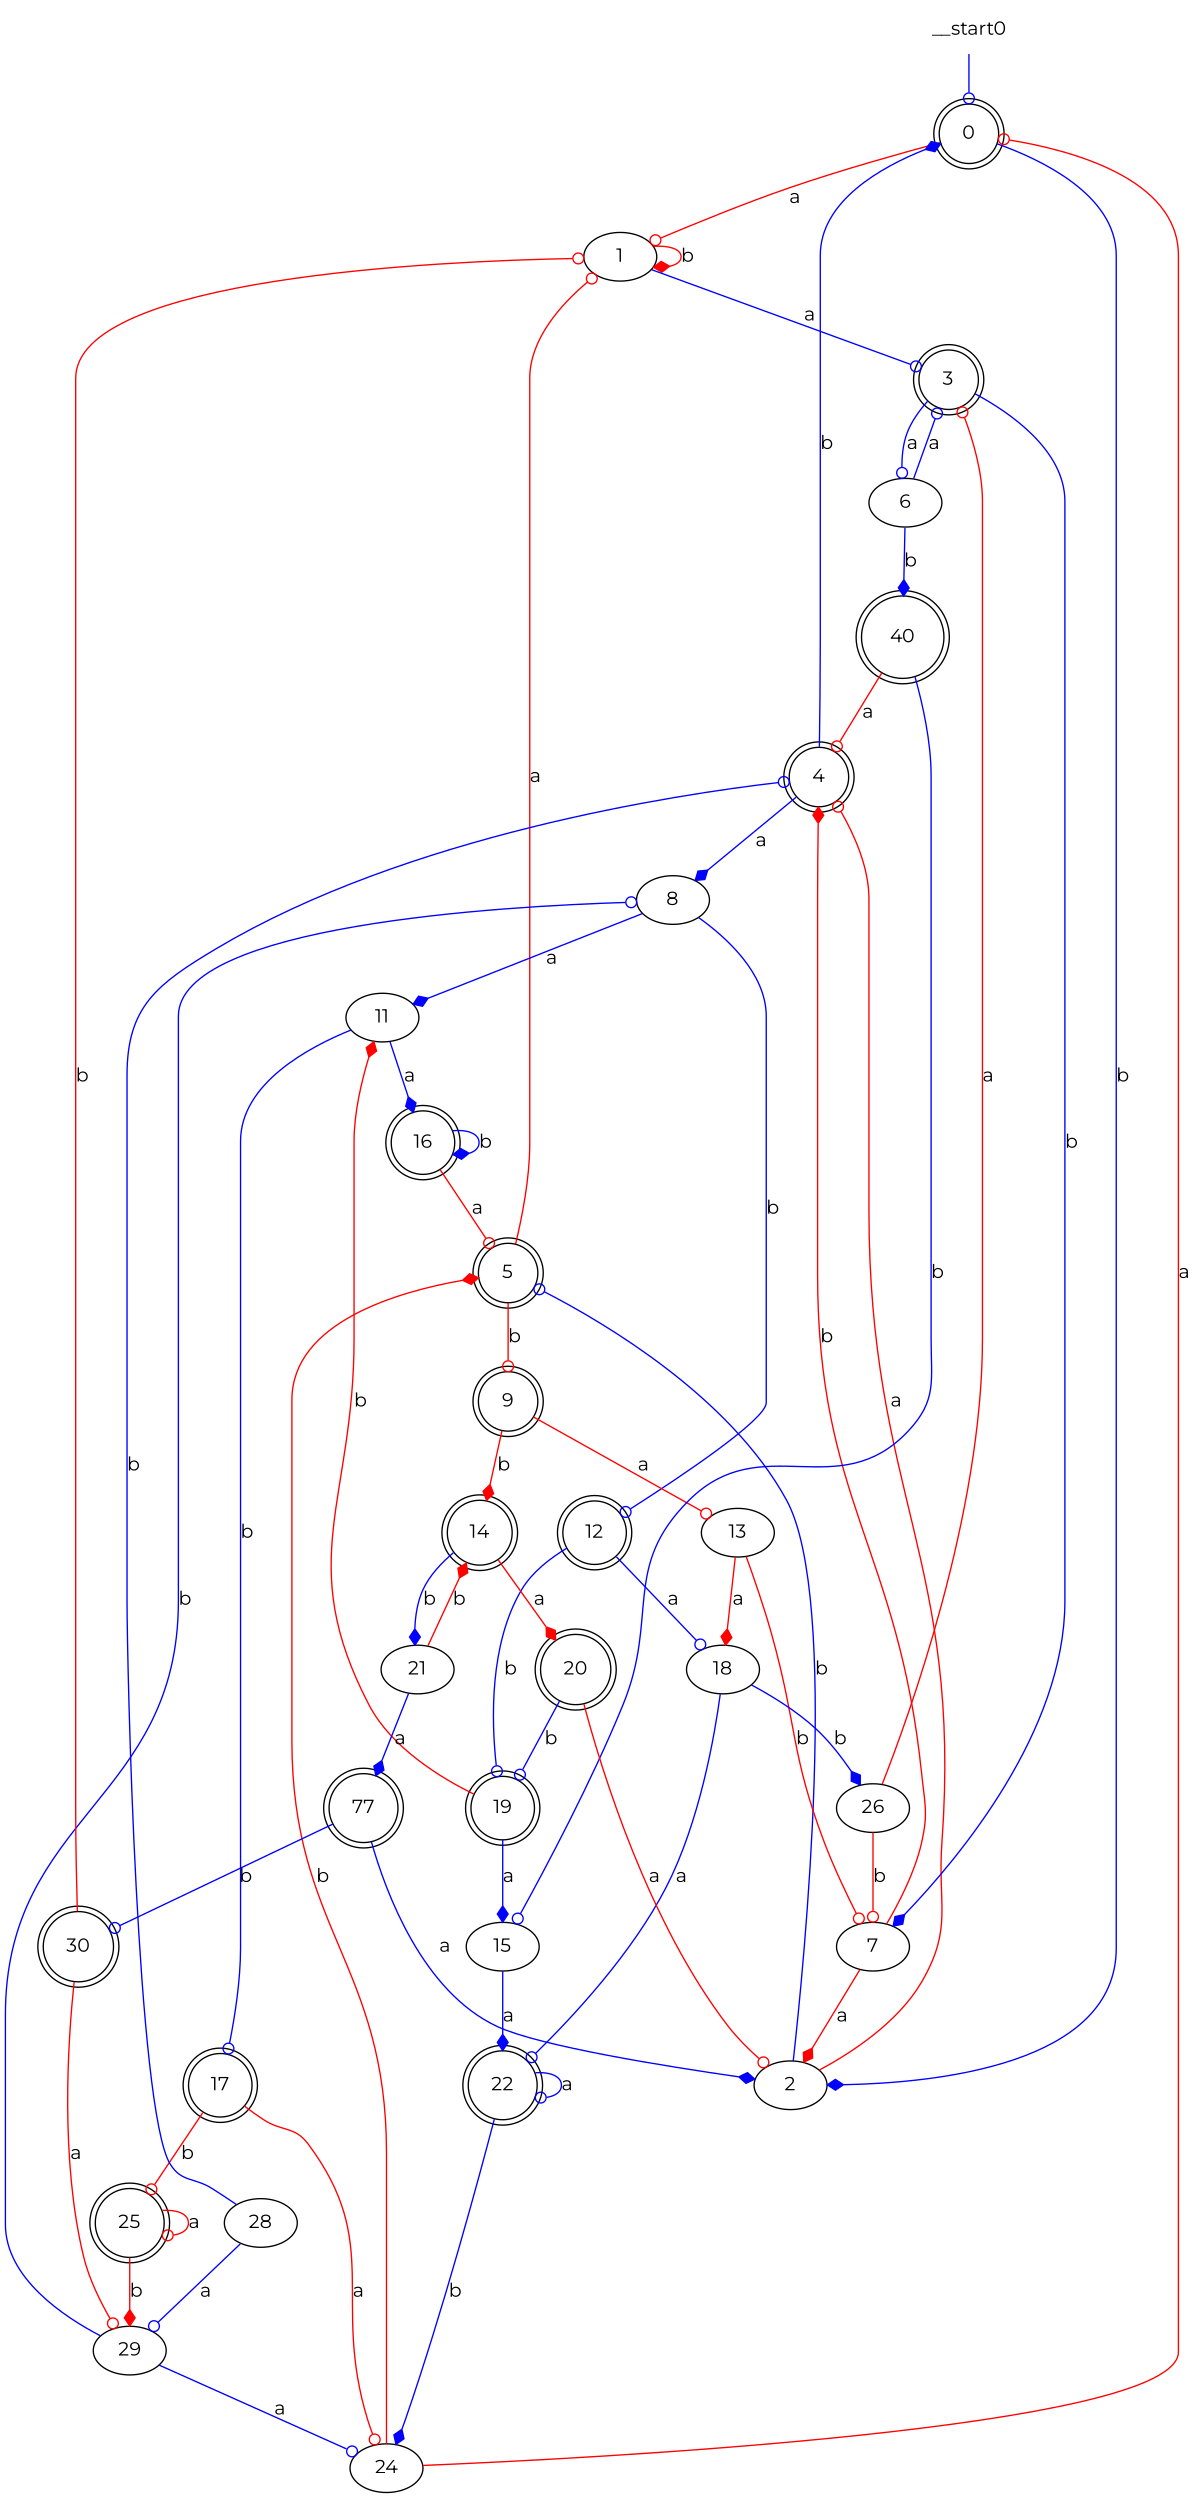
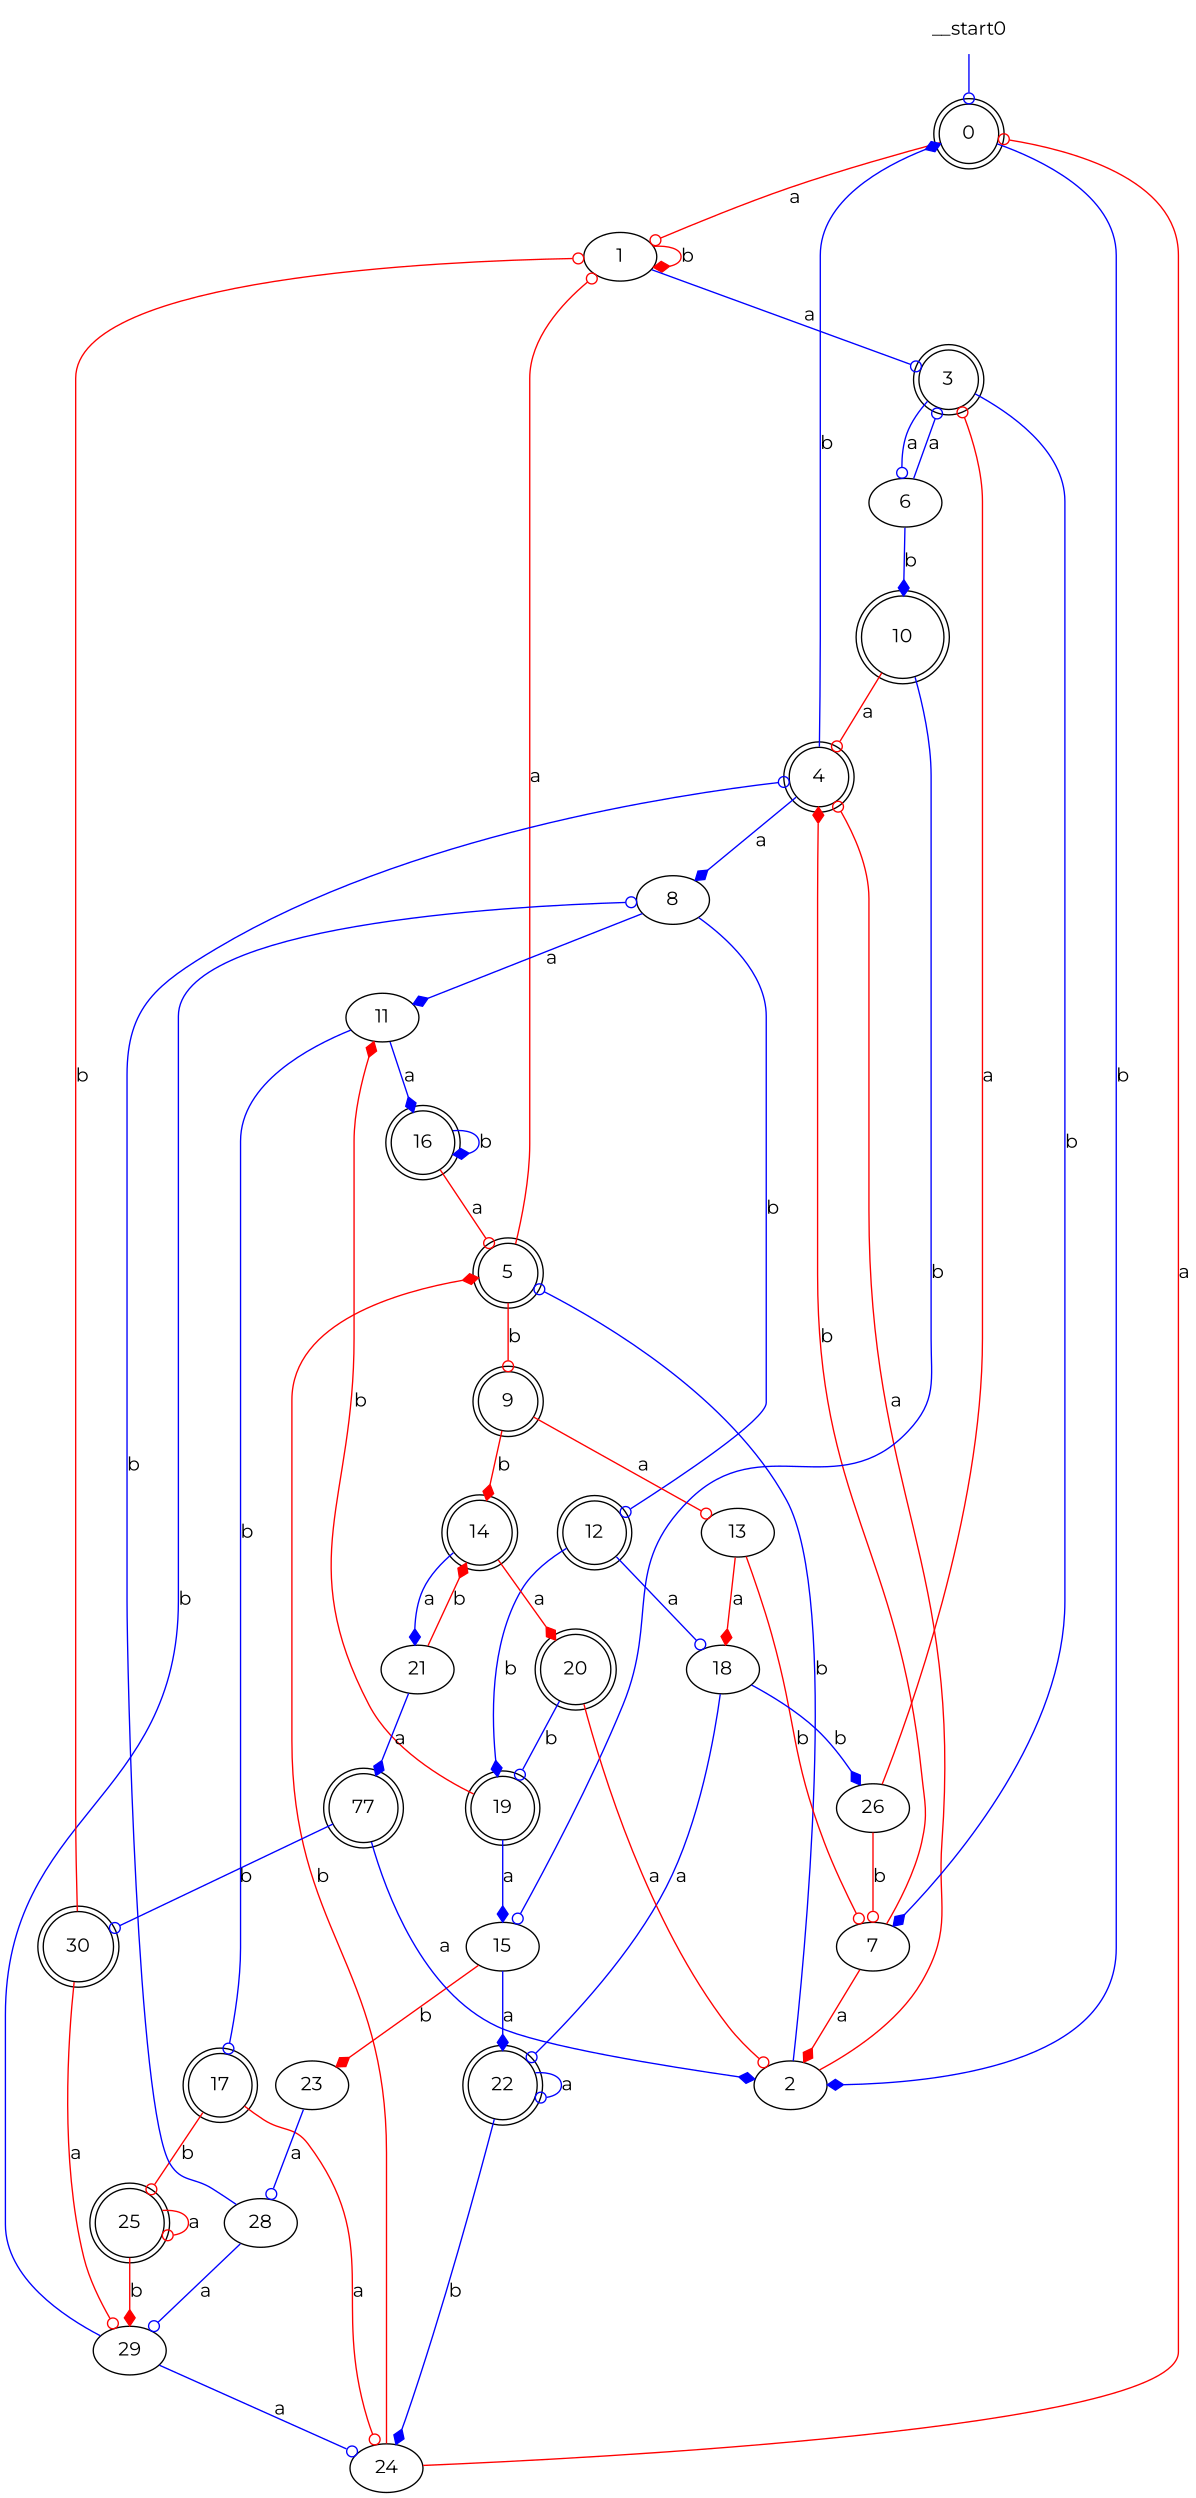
(903, 637) -> (903, 637)
(430, 1600) -> (430, 1600)
(501, 1645) -> (501, 1645)
none -> (312, 2085)
